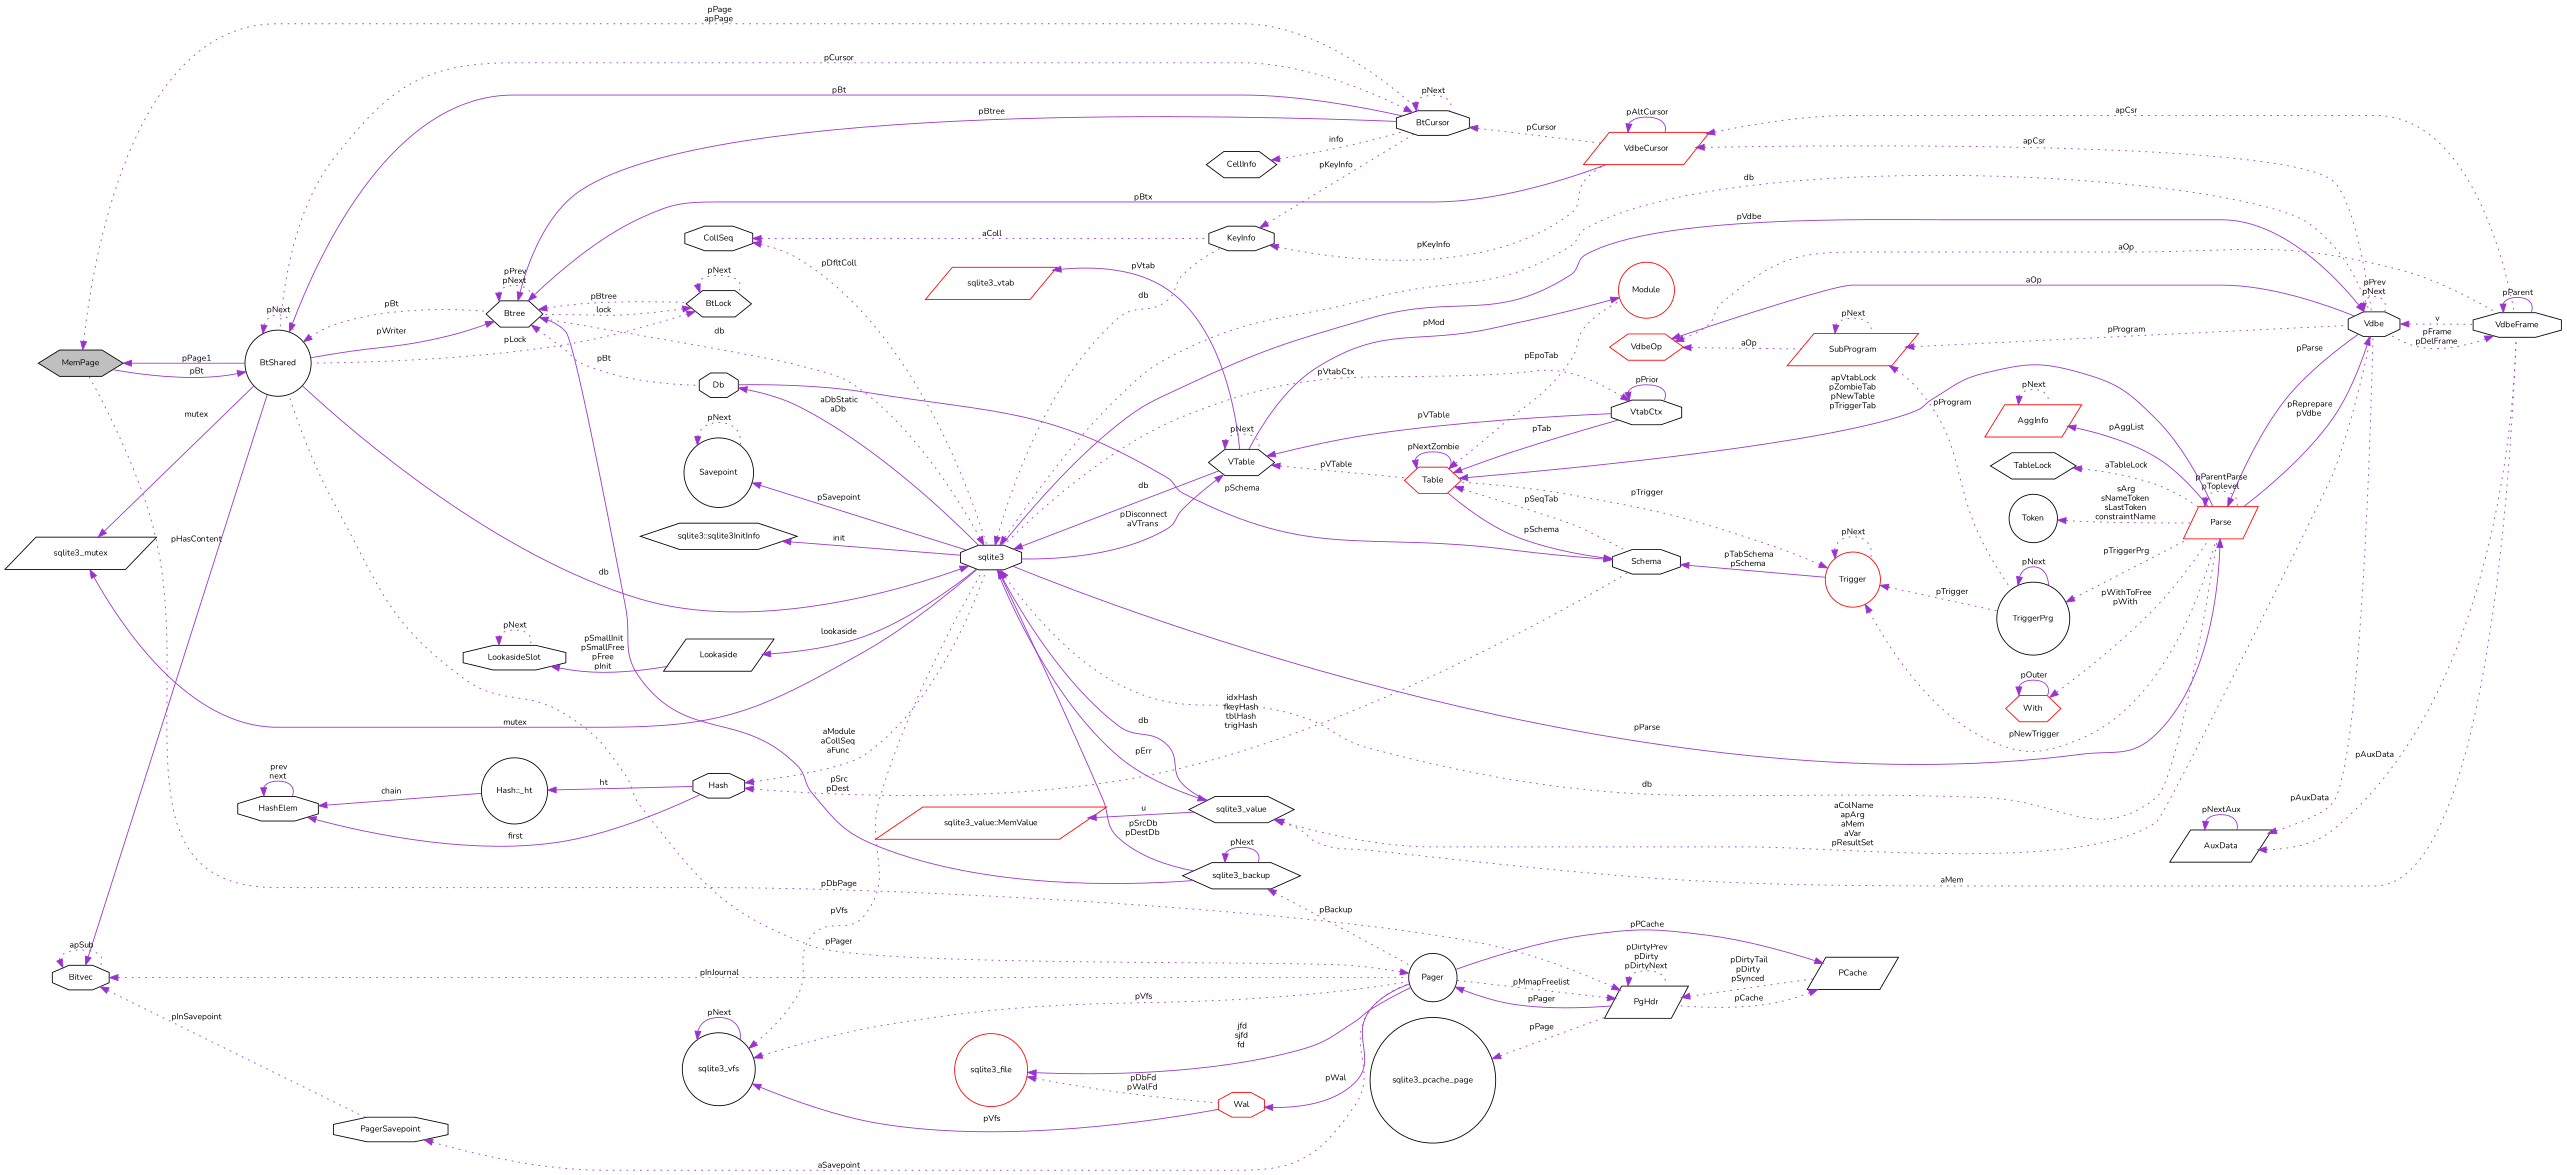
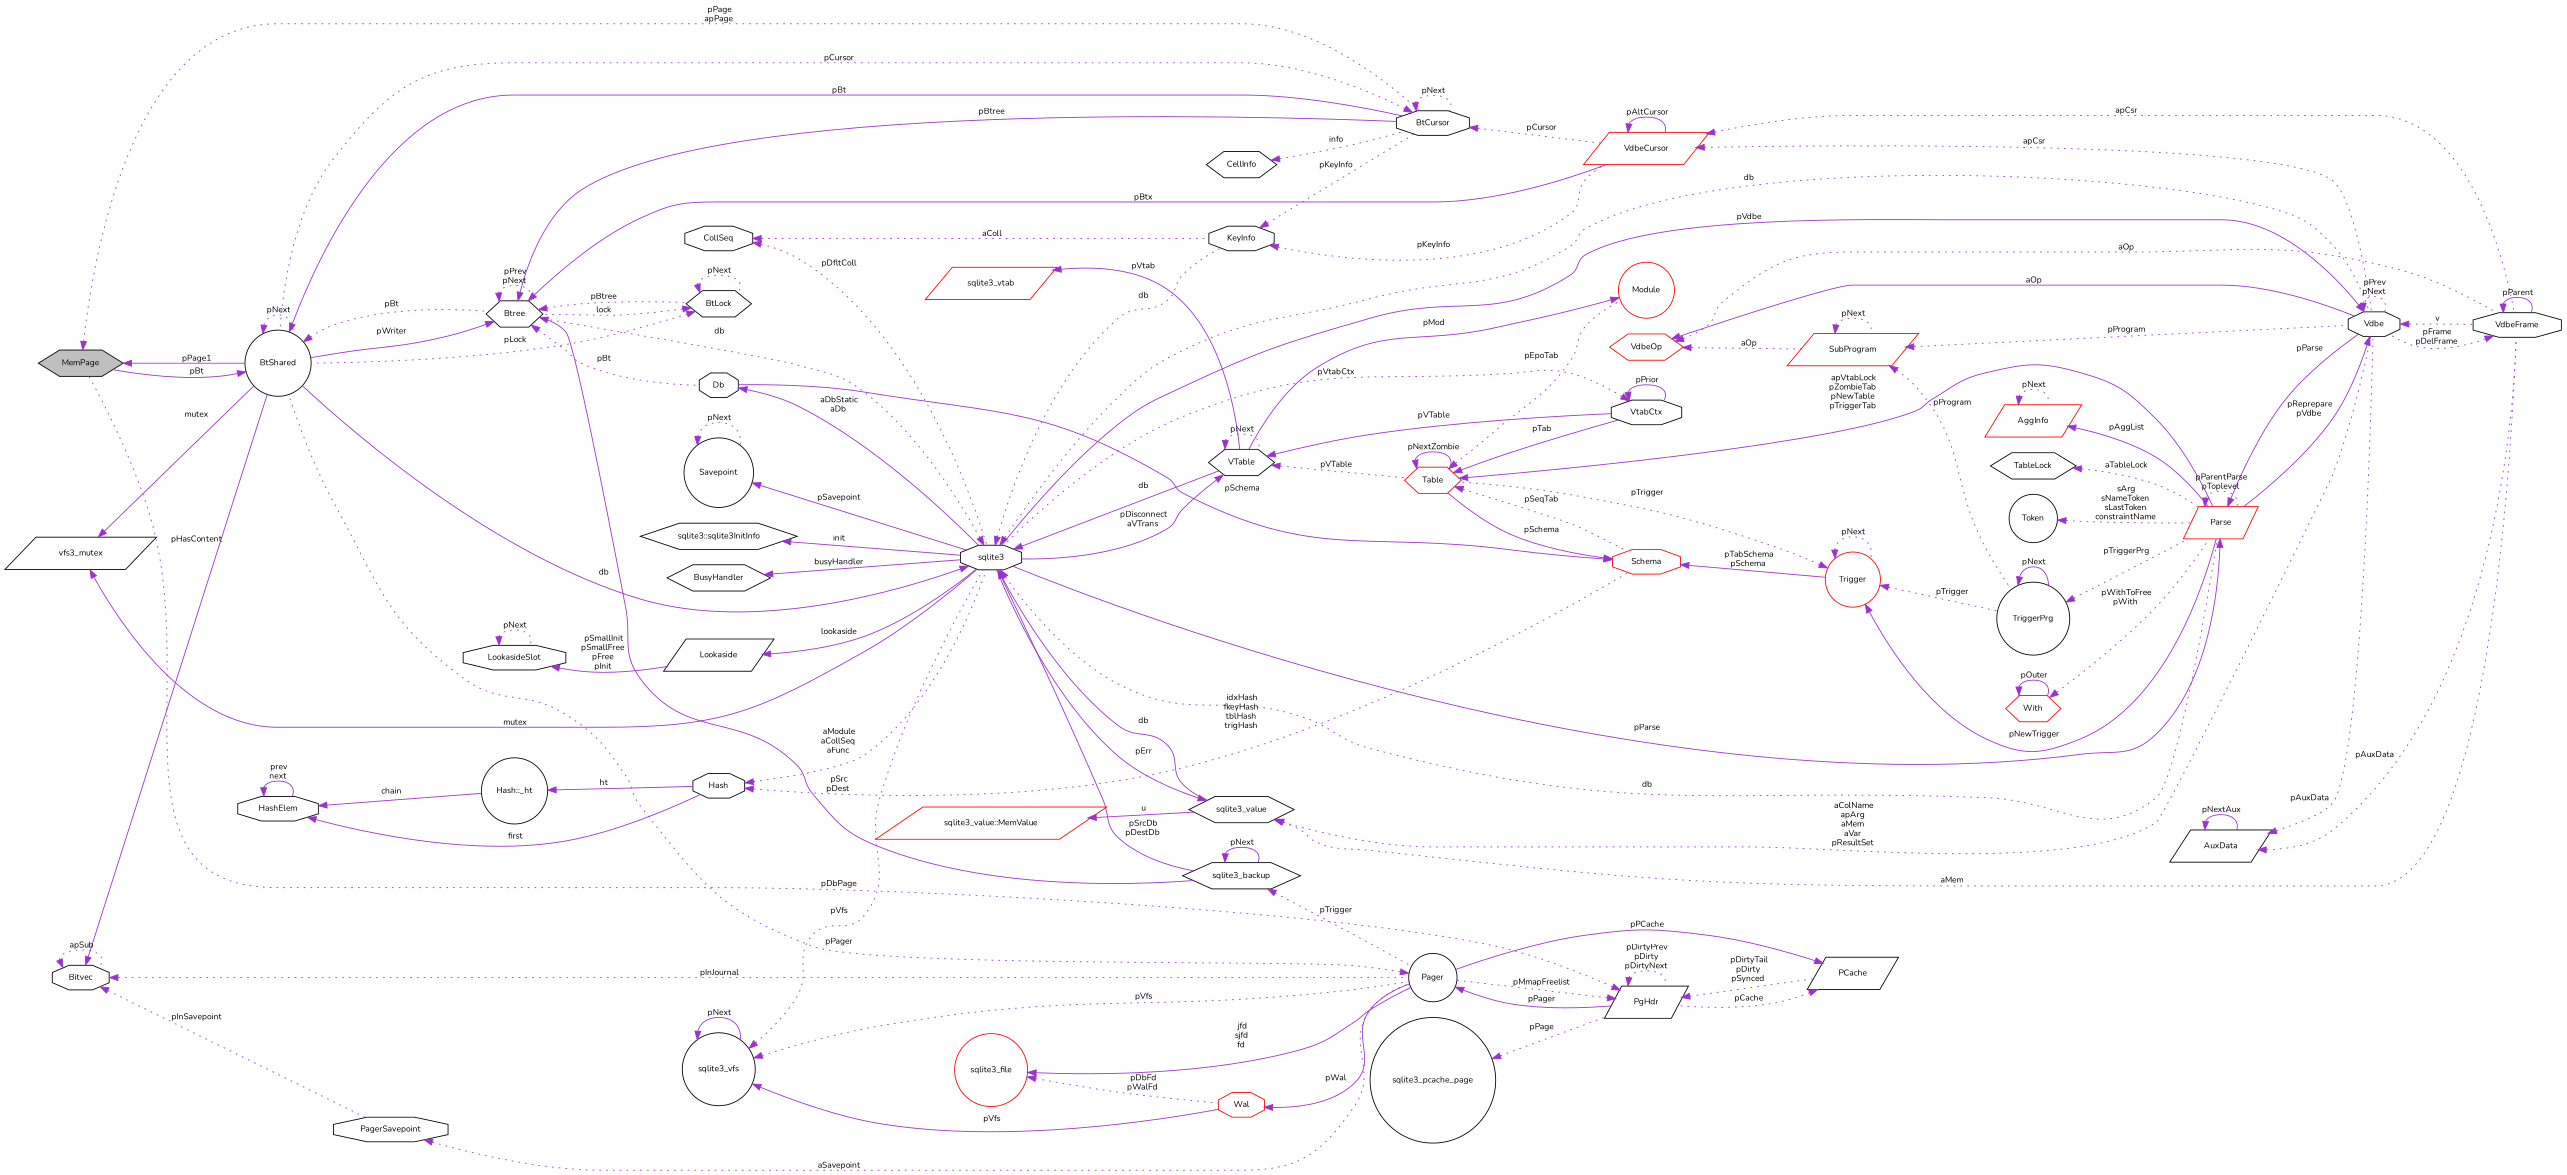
(81, 553) -> (81, 553)
(1646, 562) -> (1646, 562)
none -> (719, 578)
(2069, 743) -> (2069, 743)
(1335, 910) -> (1335, 910)
